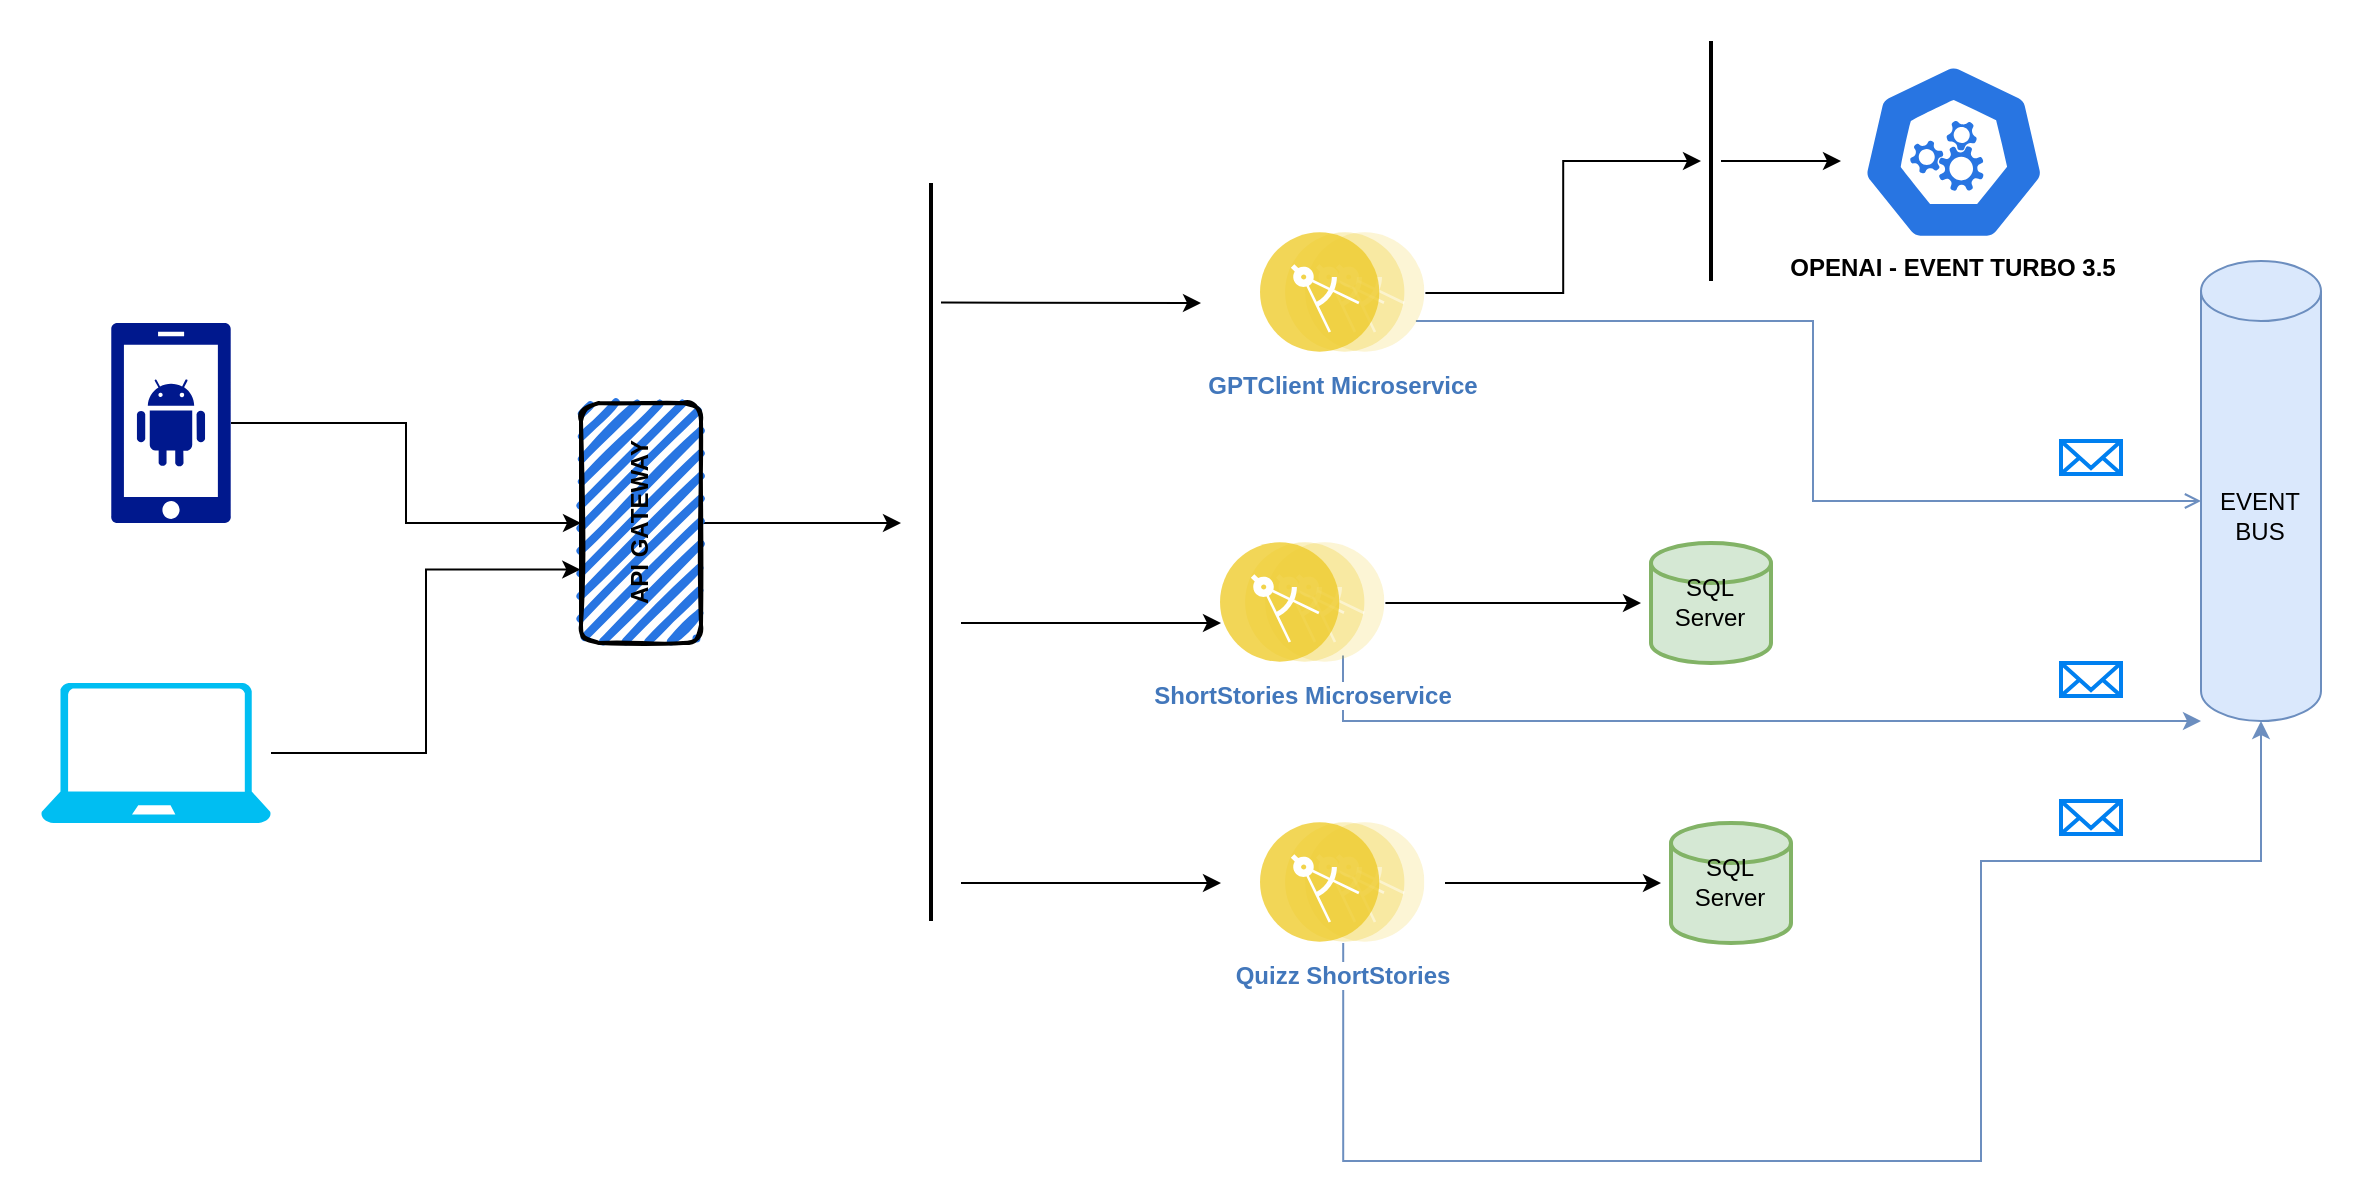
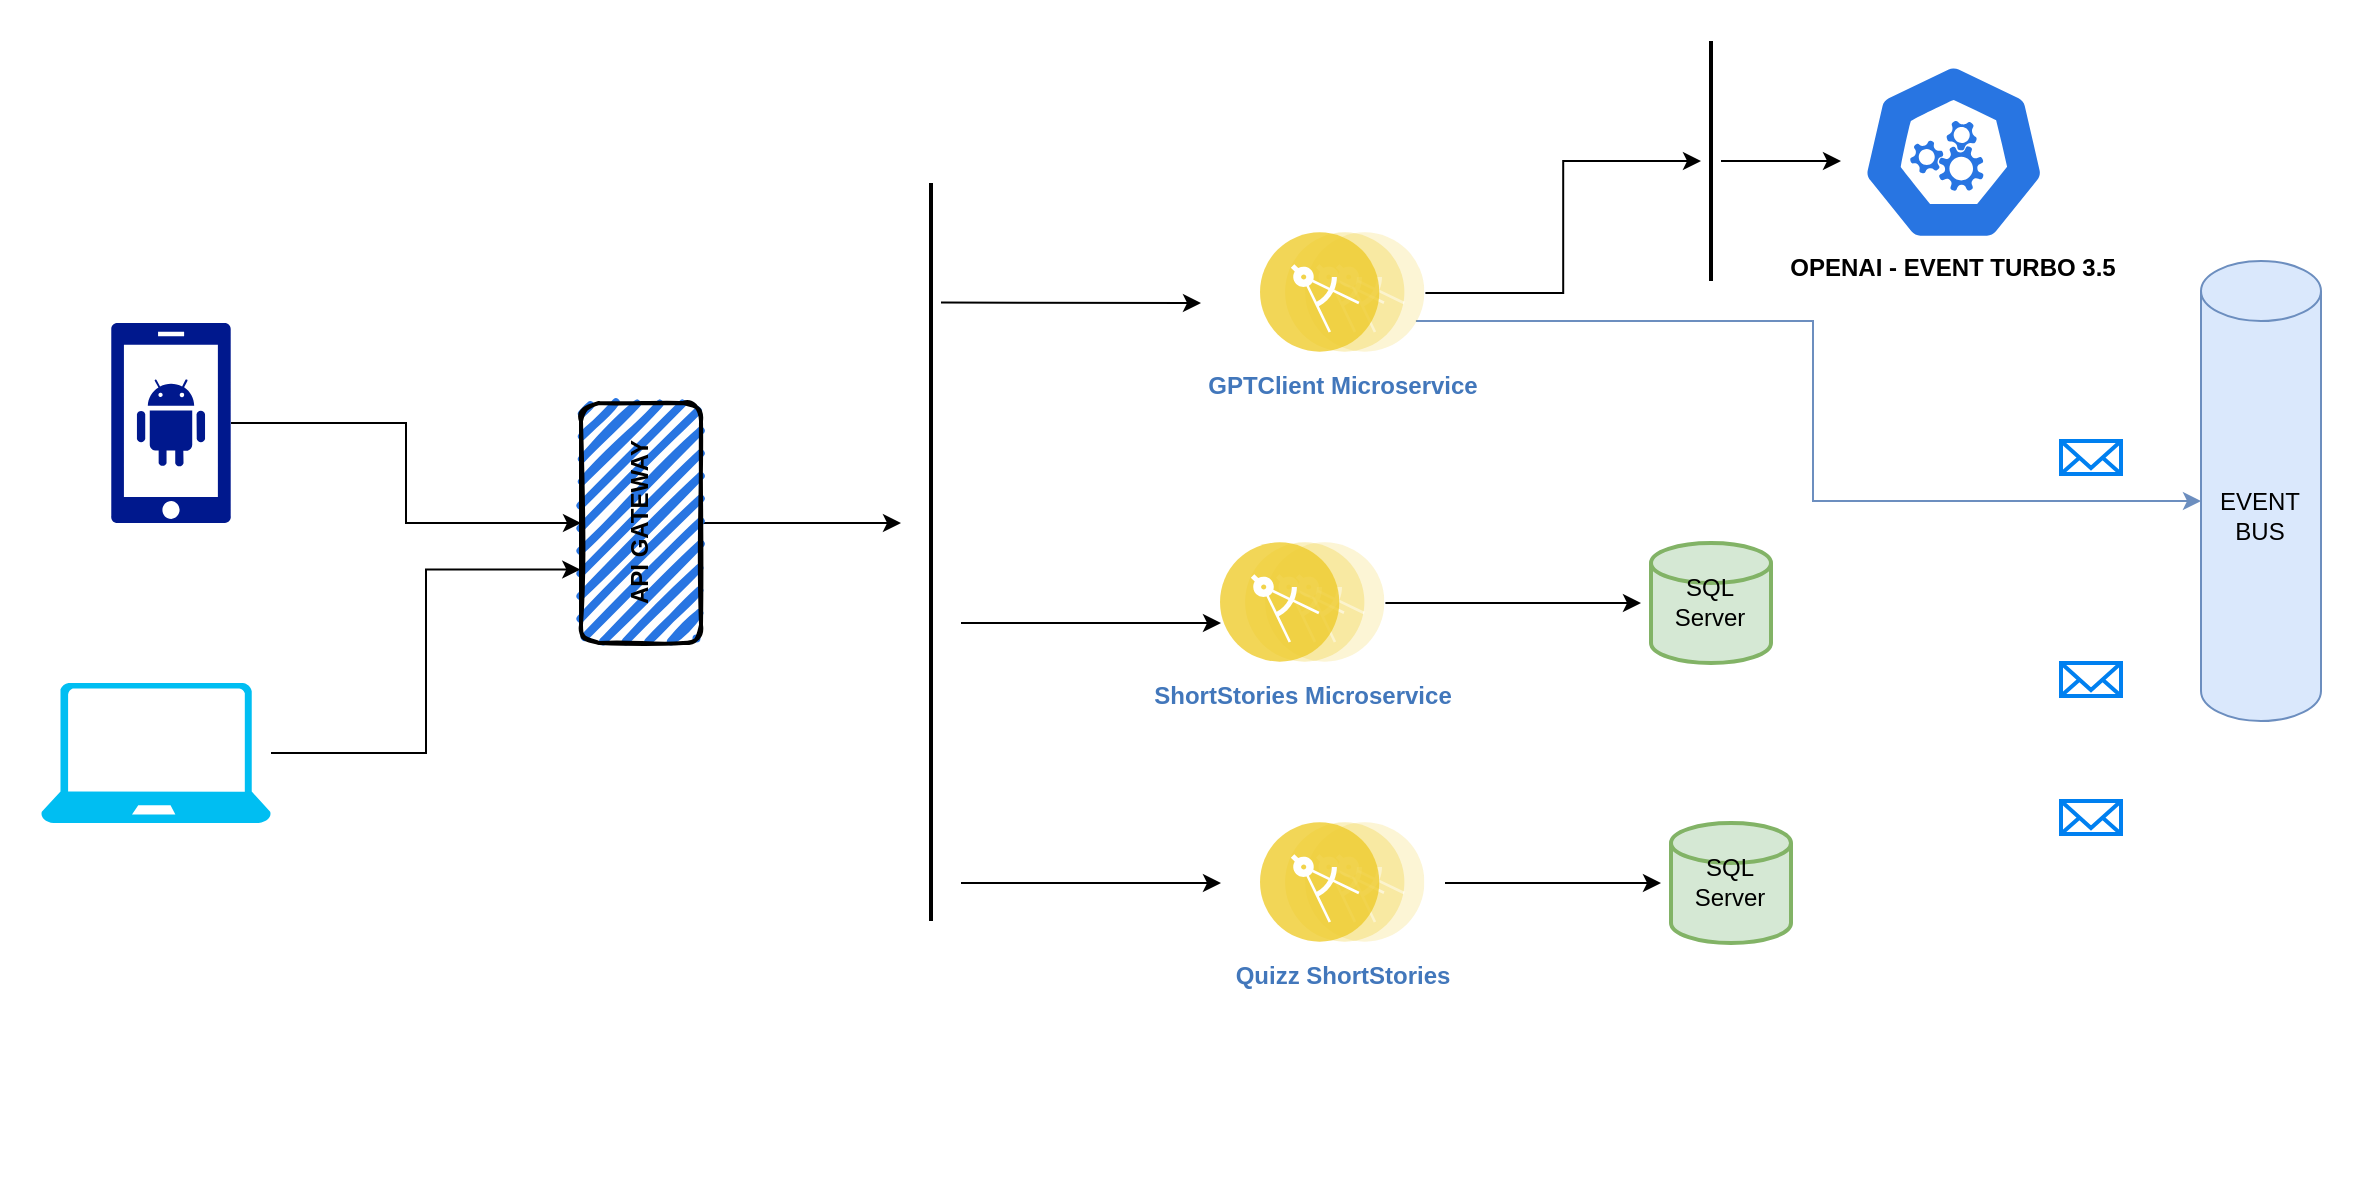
(2189, 501) -> (2186, 501)
(1759, 721) -> none
(1929, 1161) -> none
